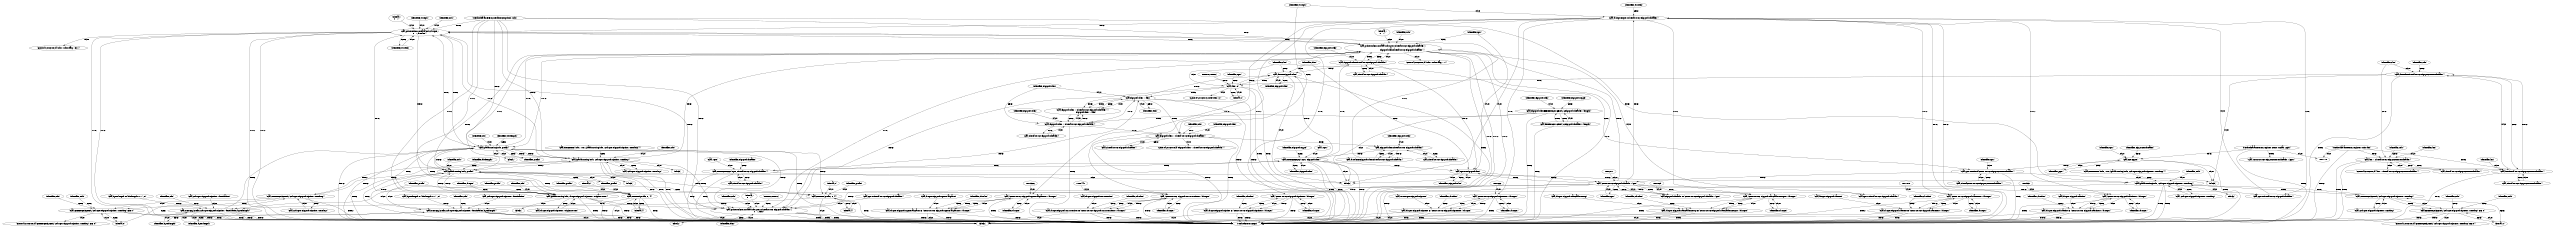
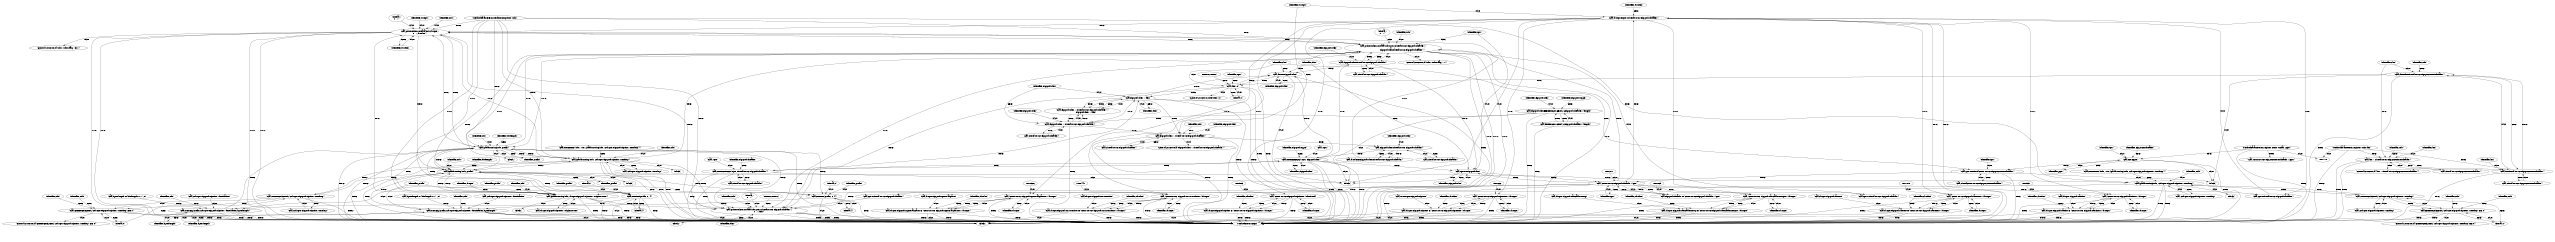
none -> (1239, 183)
(1293, 196) -> (1293, 196)
(1828, 196) -> (1828, 196)
